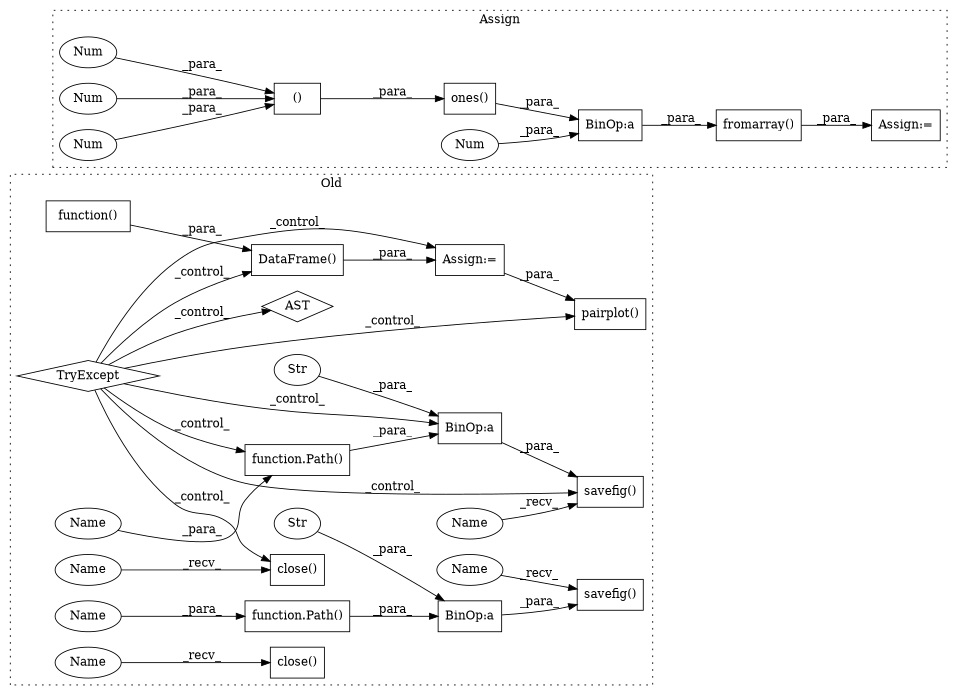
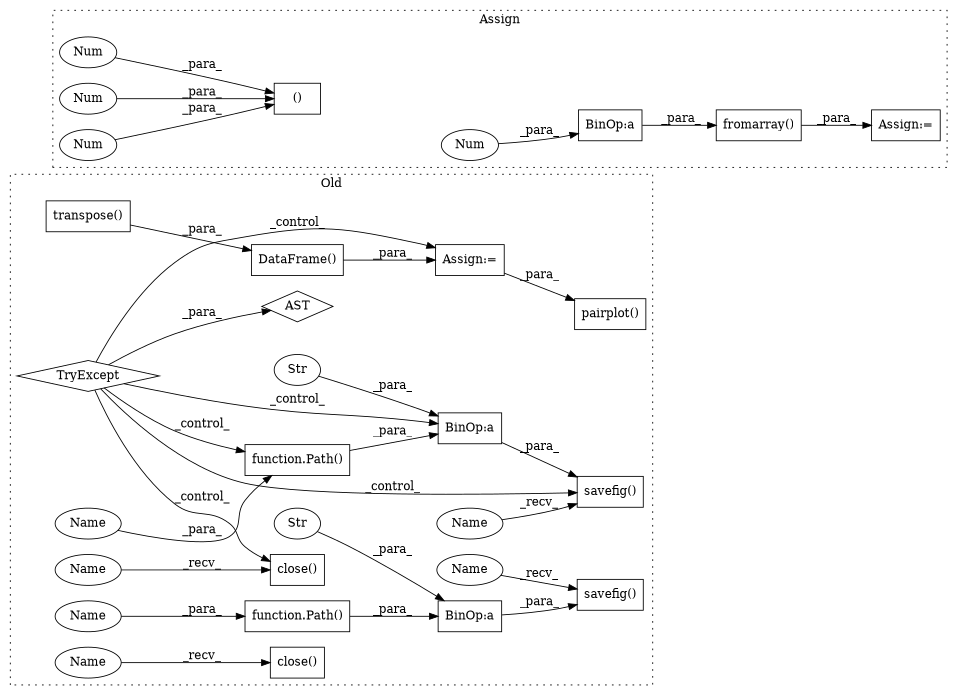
(470, 99) -> none
(88, 216) -> (88, 216)
(166, 309) -> none
(202, 313) -> (202, 313)
(344, 335) -> none
